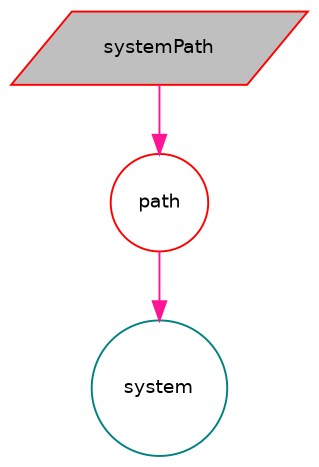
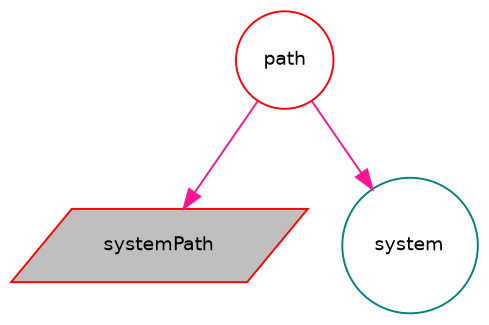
(159, 110) -> (226, 147)
